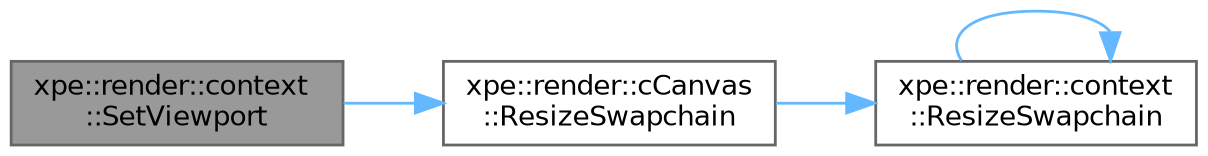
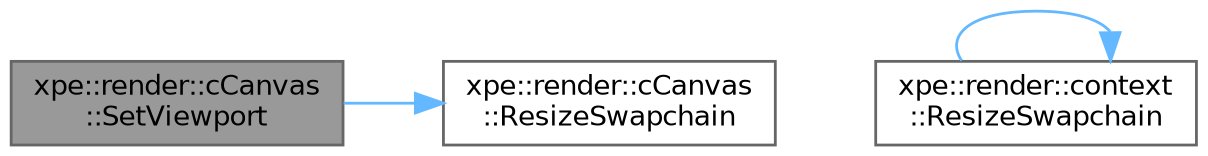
(177, 103) -> (177, 103)
(811, 103) -> none
